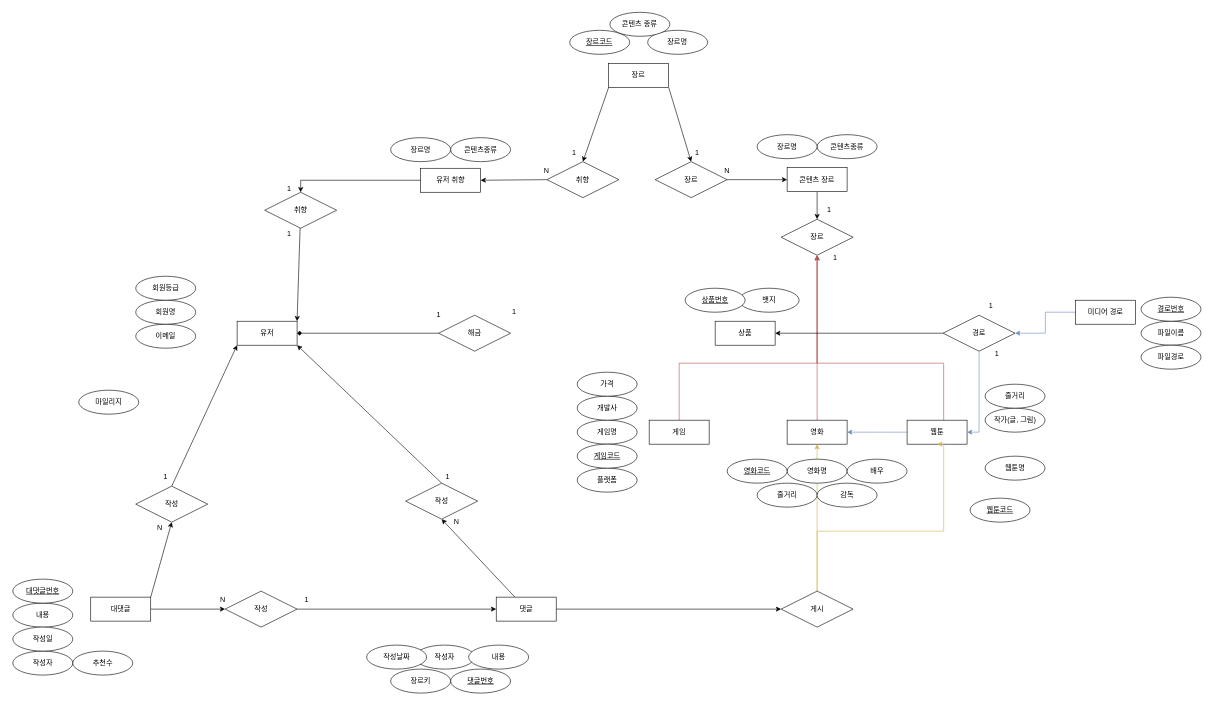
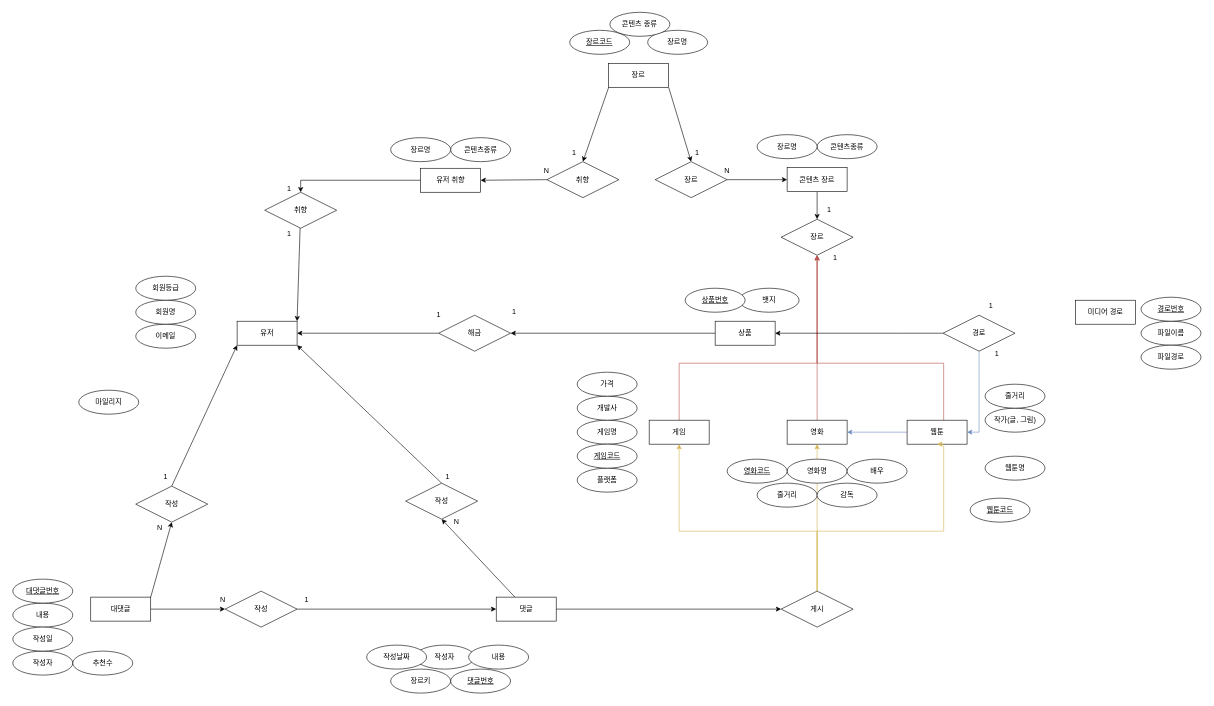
(303, 333) -> (302, 333)
none -> (516, 333)
(1046, 333) -> none
none -> (679, 449)
